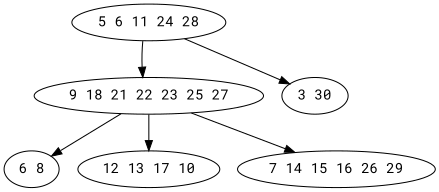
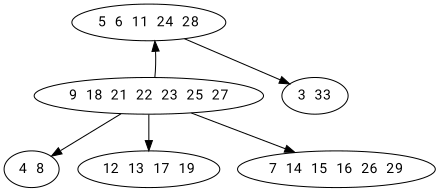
(142, 54) -> (156, 64)
(315, 96) -> (315, 96)
(32, 169) -> (32, 169)
(149, 169) -> (149, 169)
